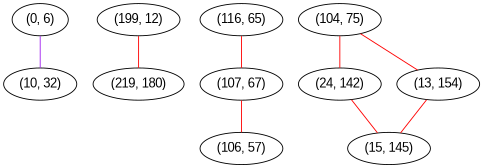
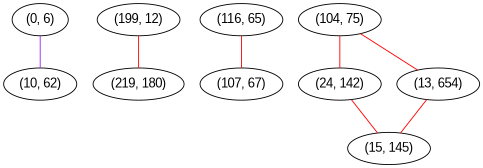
(40, 84) -> (40, 84)
(438, 84) -> (438, 84)
(241, 148) -> none
